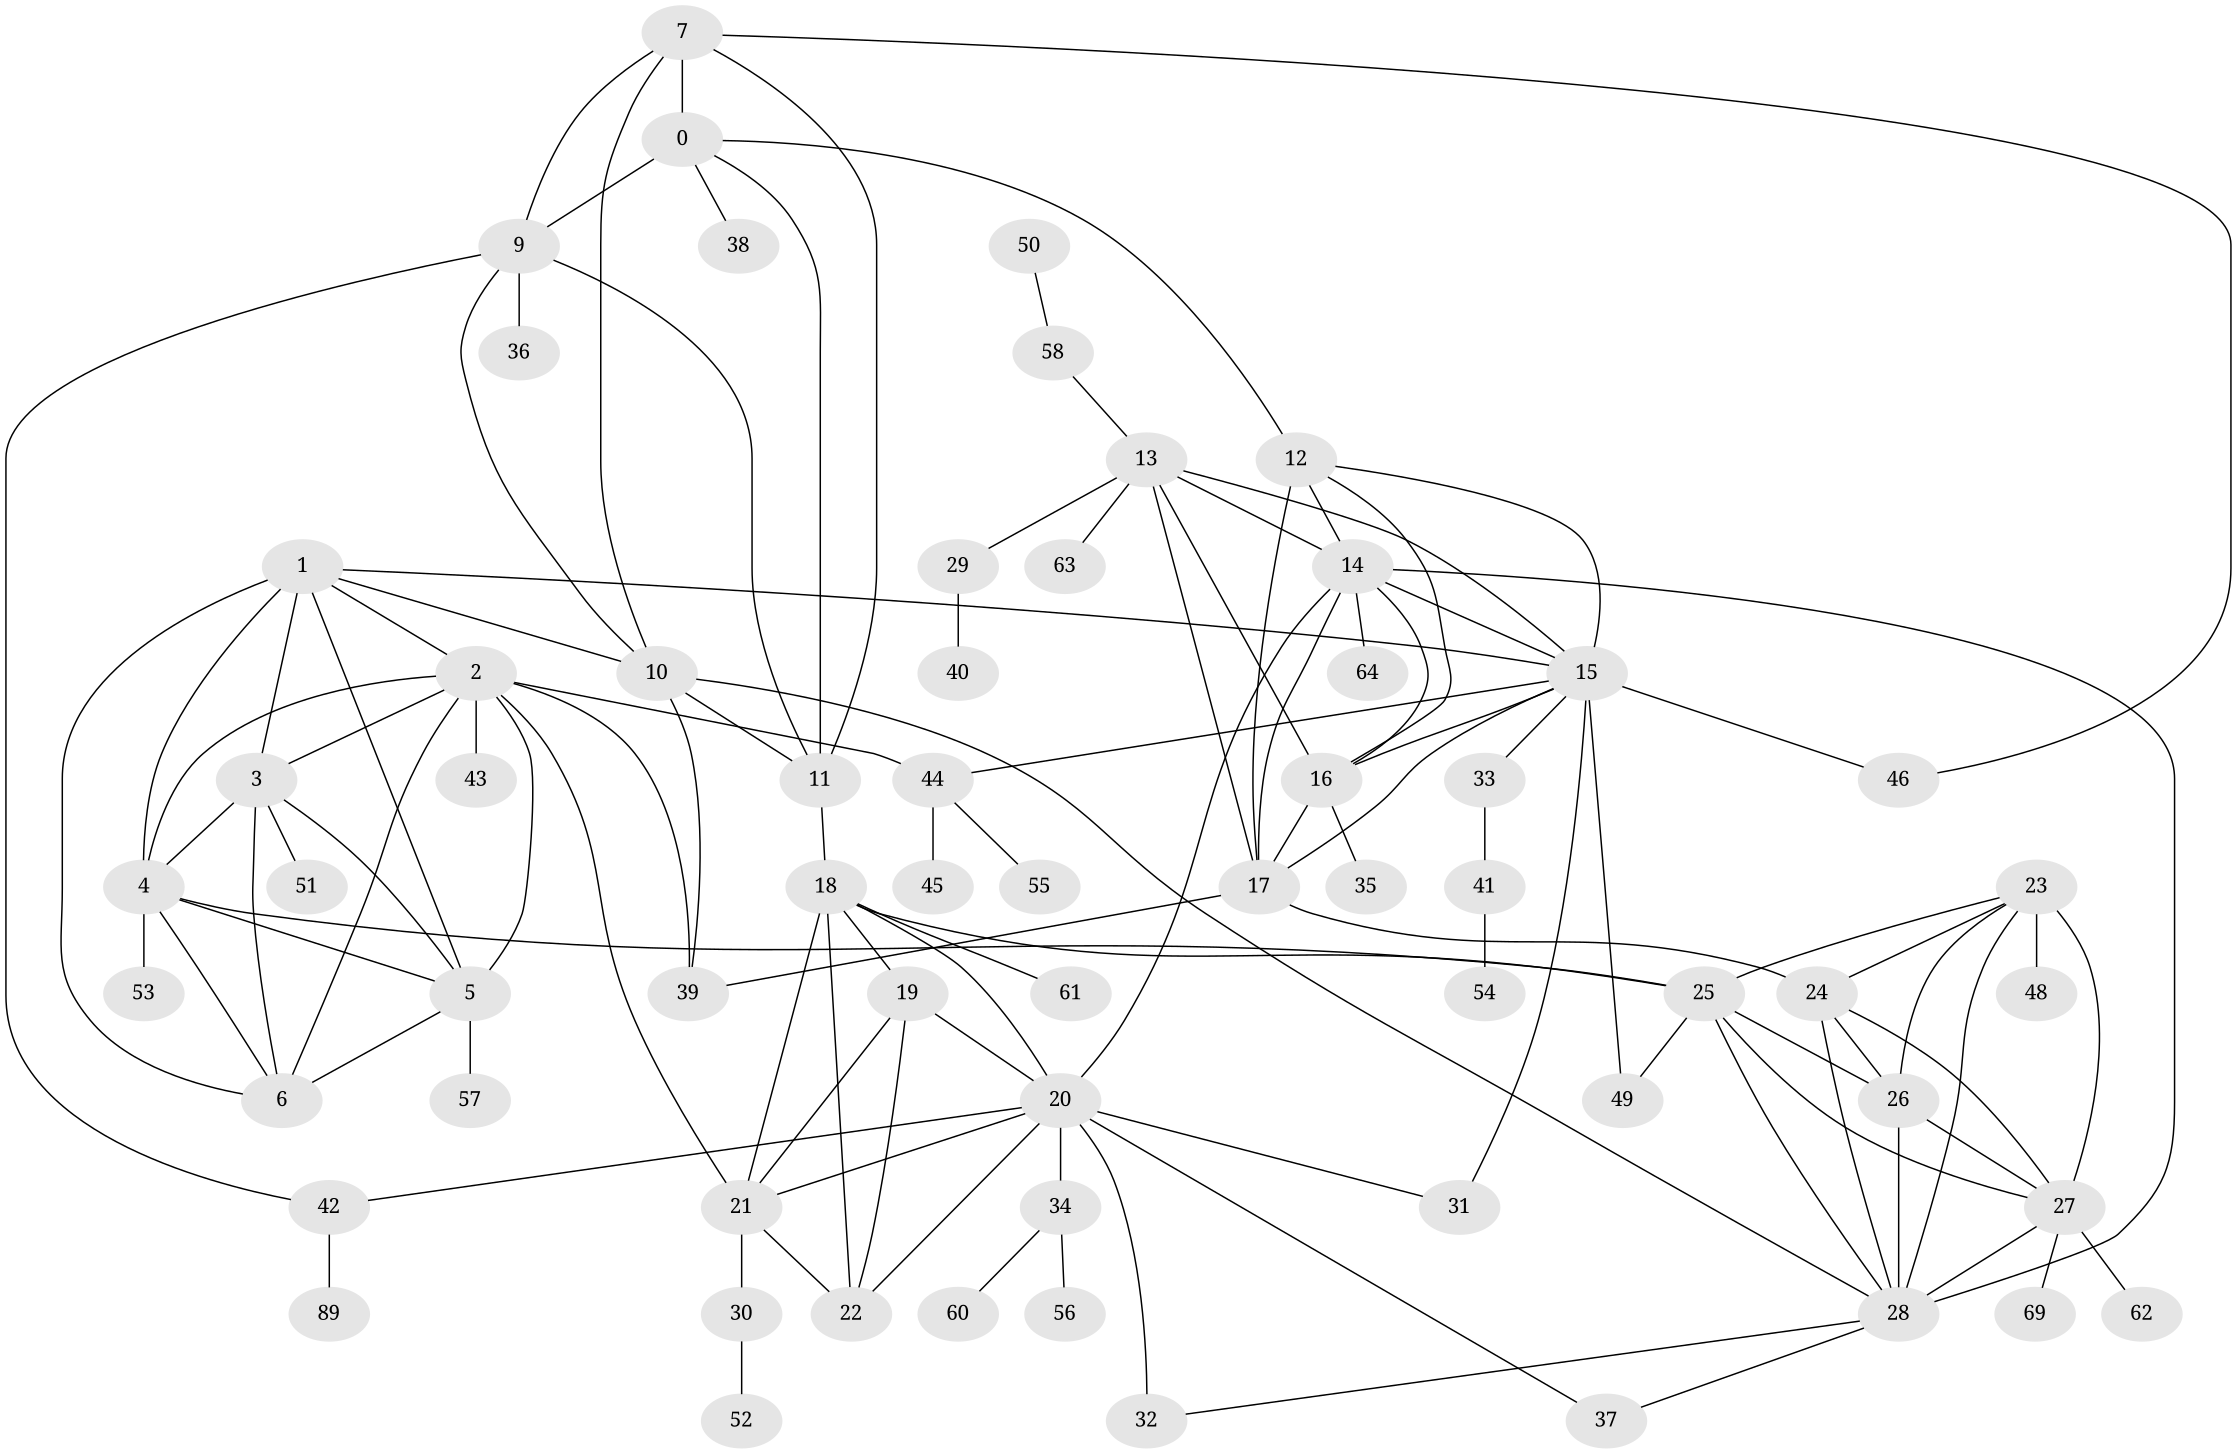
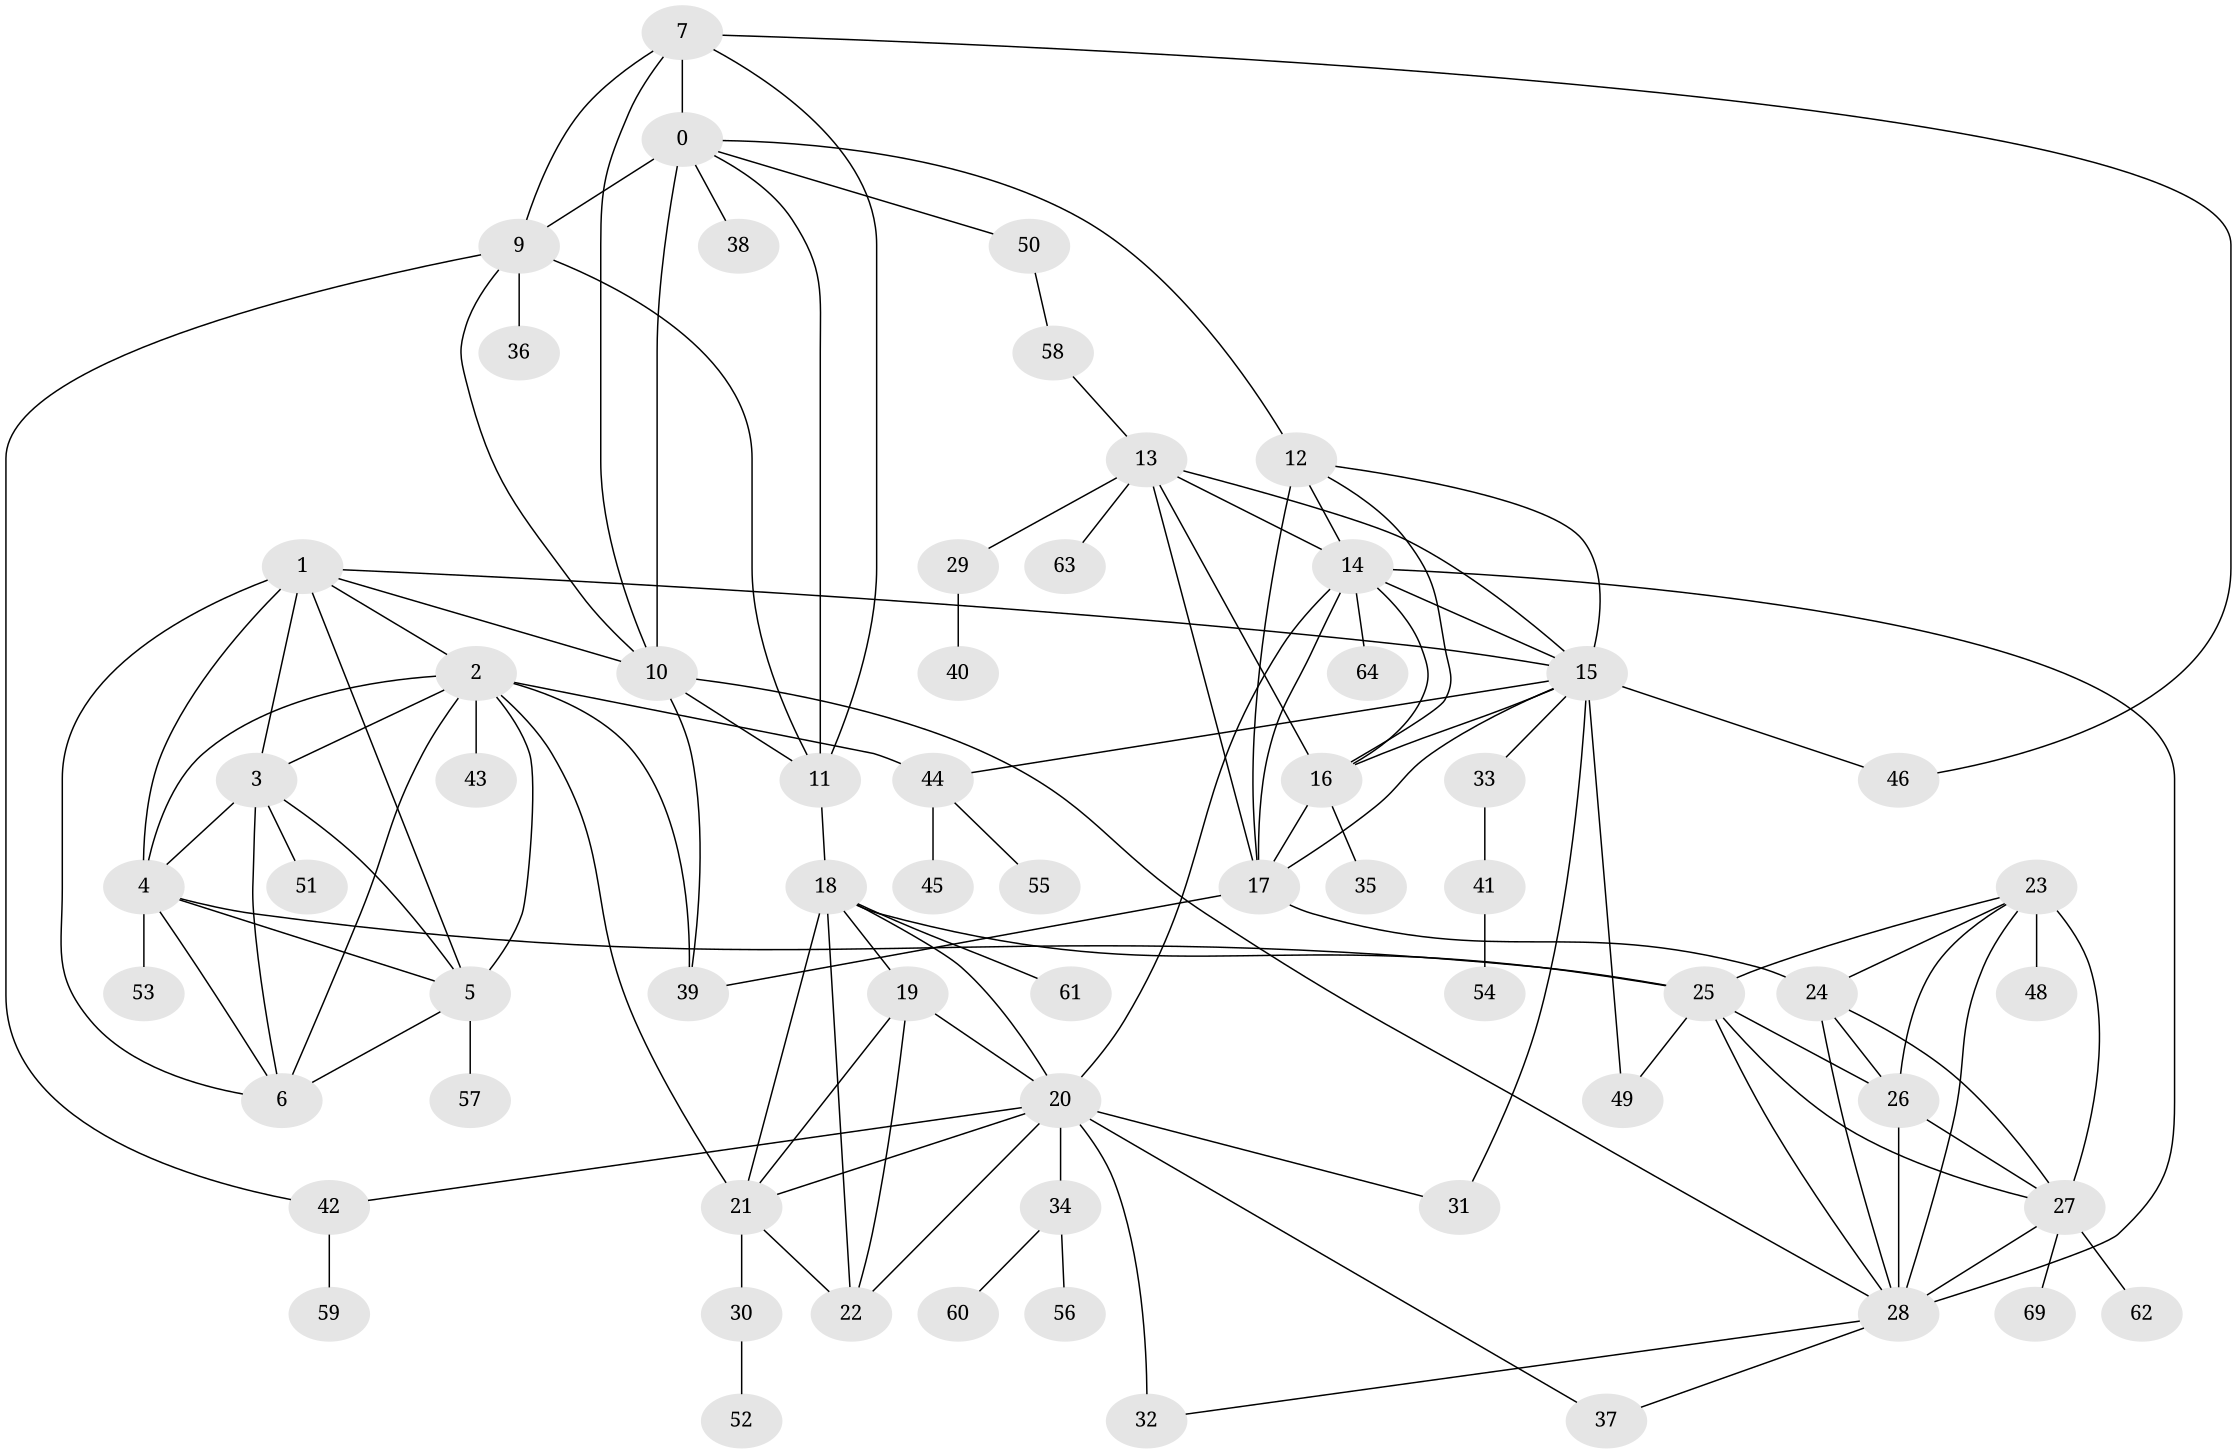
none -> (849, 191)
none -> (657, 406)
(329, 1314) -> (329, 1314)
